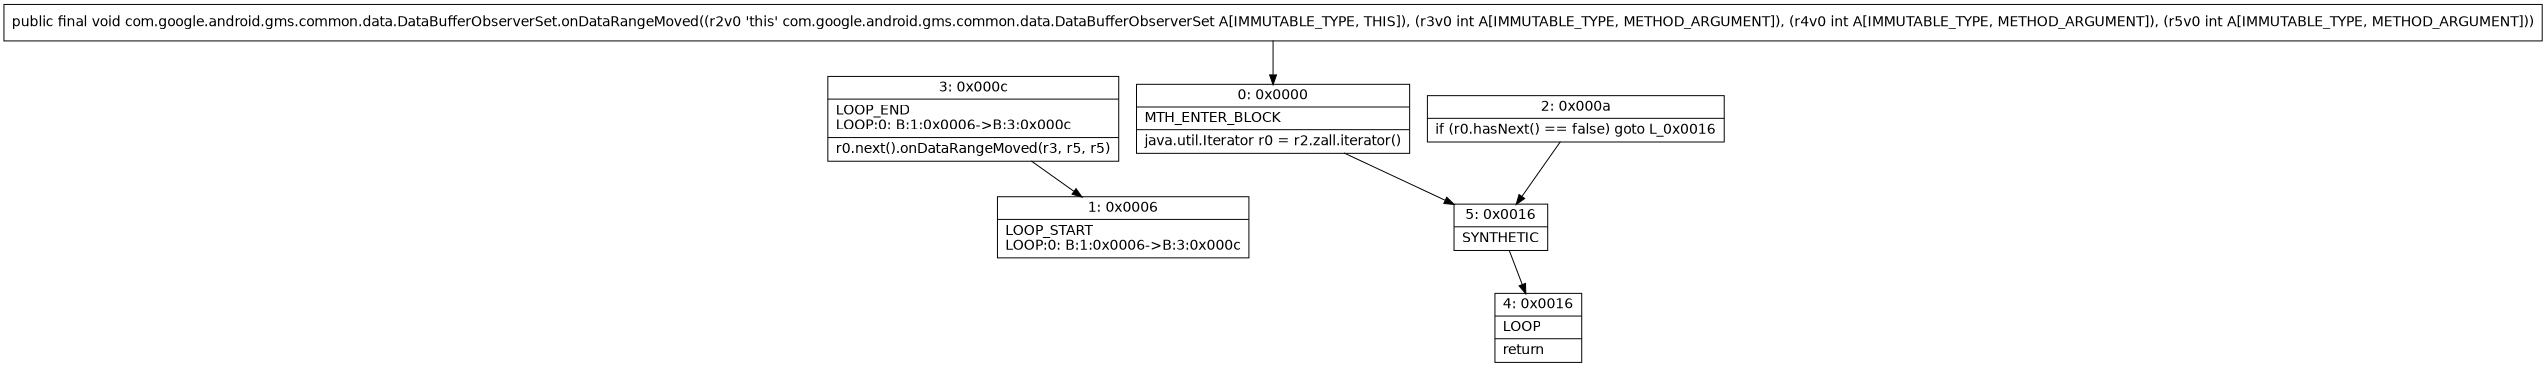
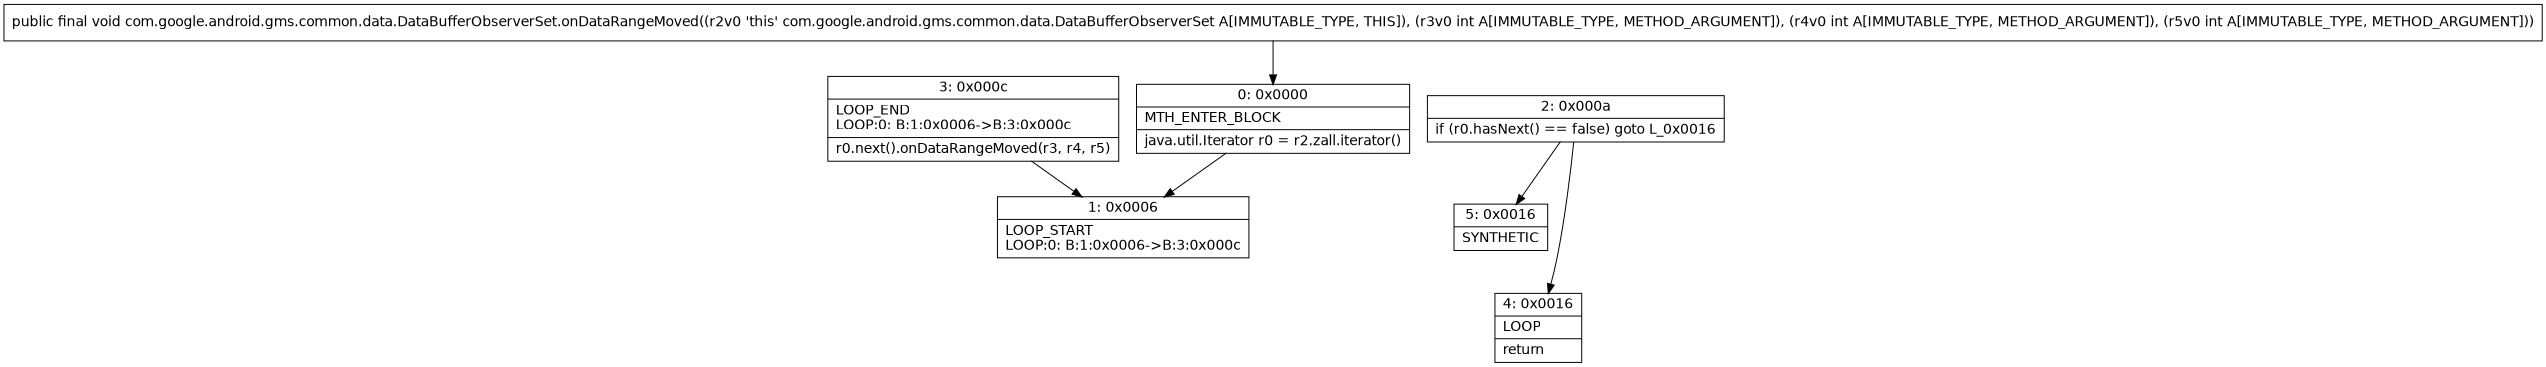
(973, 149) -> (973, 149)
(1394, 177) -> (1199, 172)
(1516, 267) -> (1565, 213)
